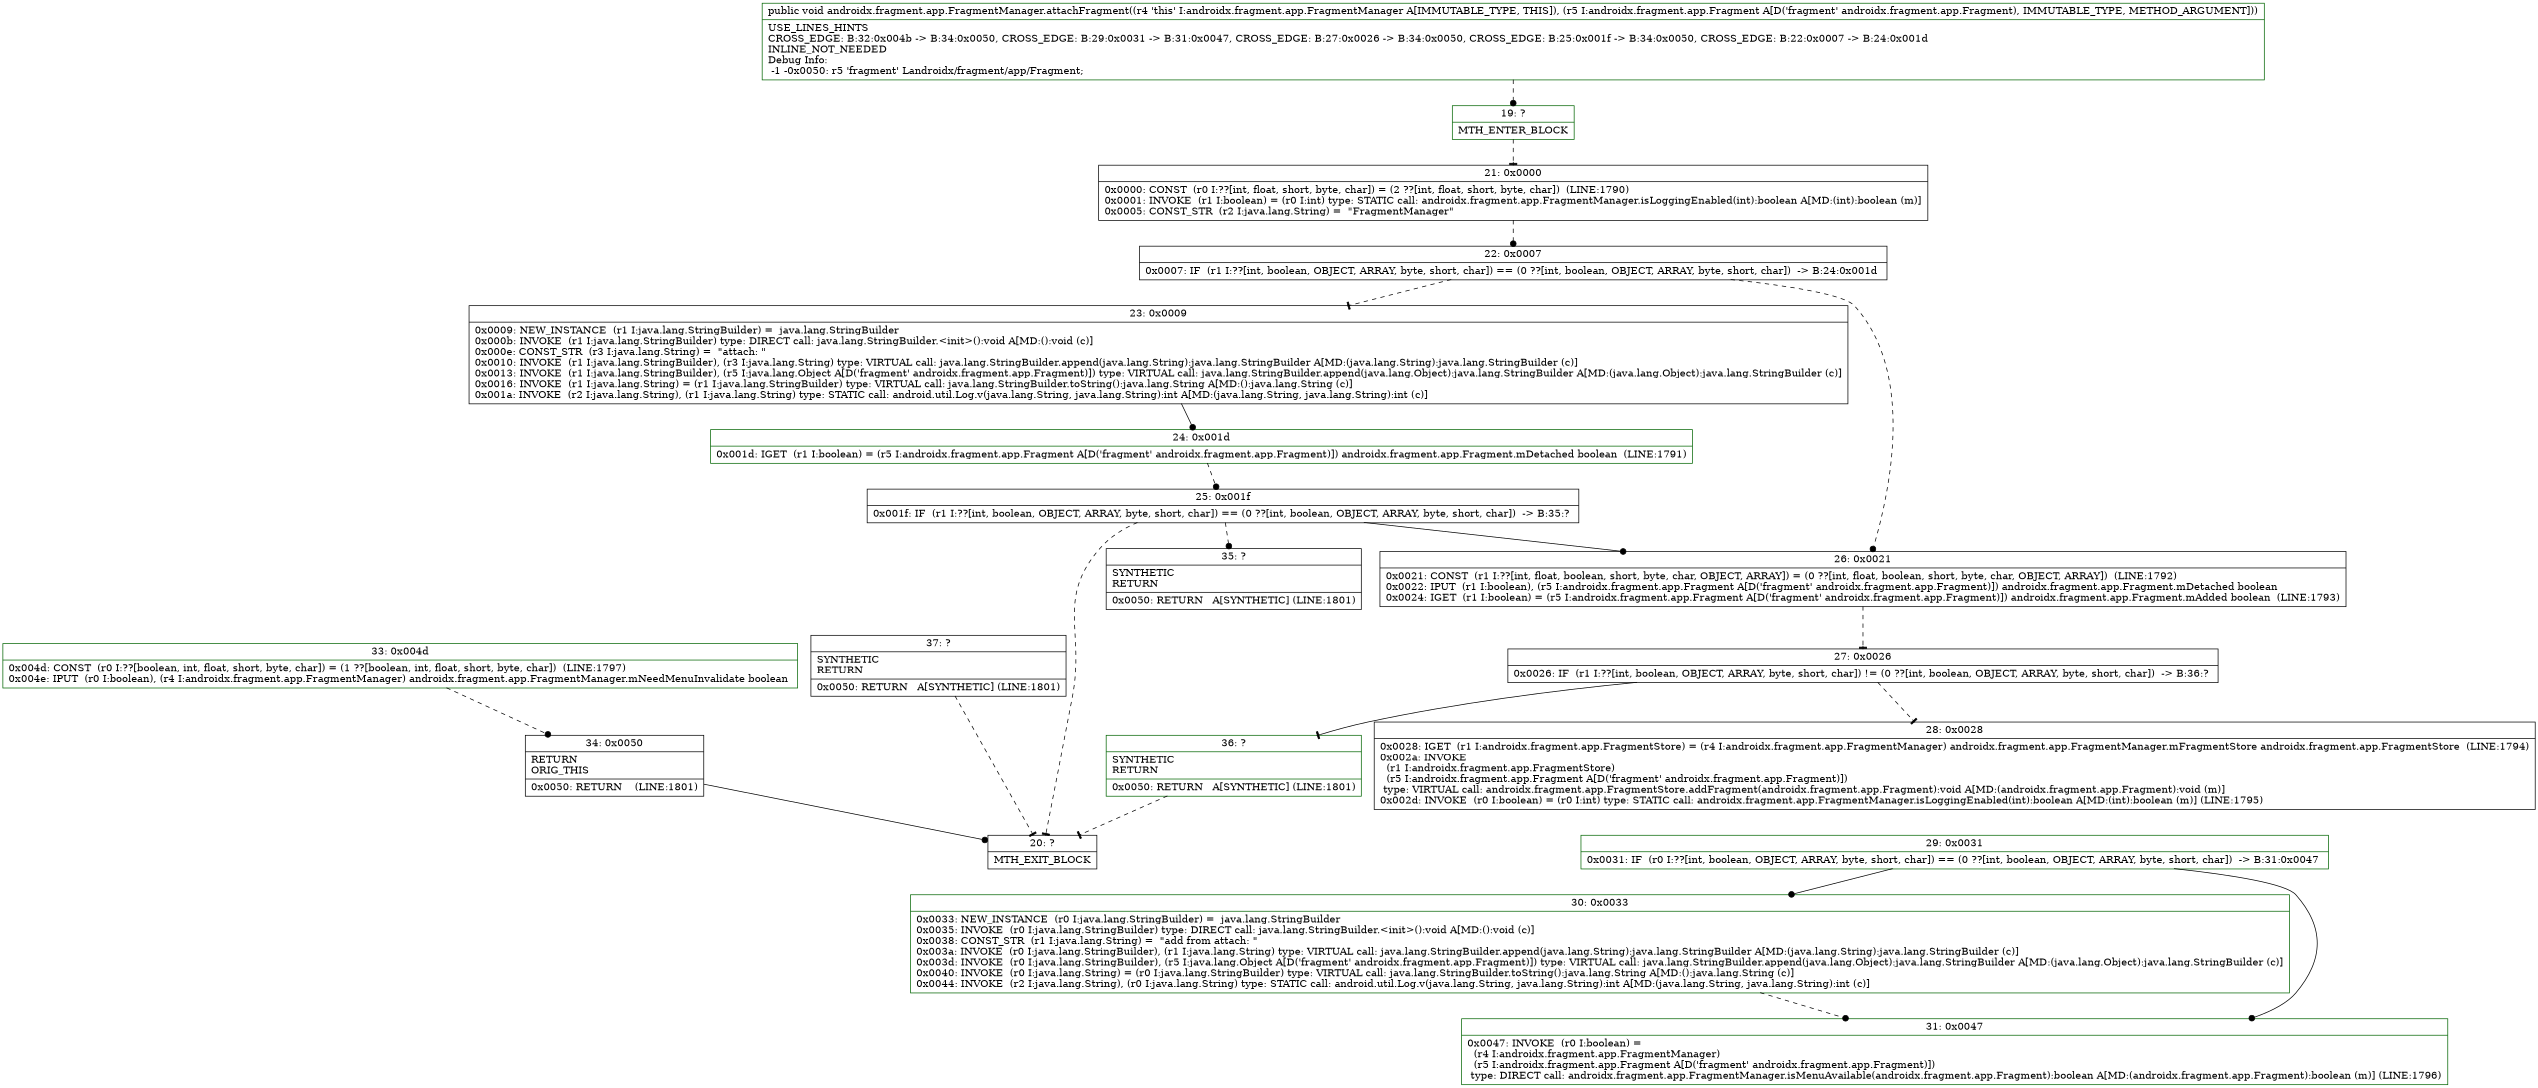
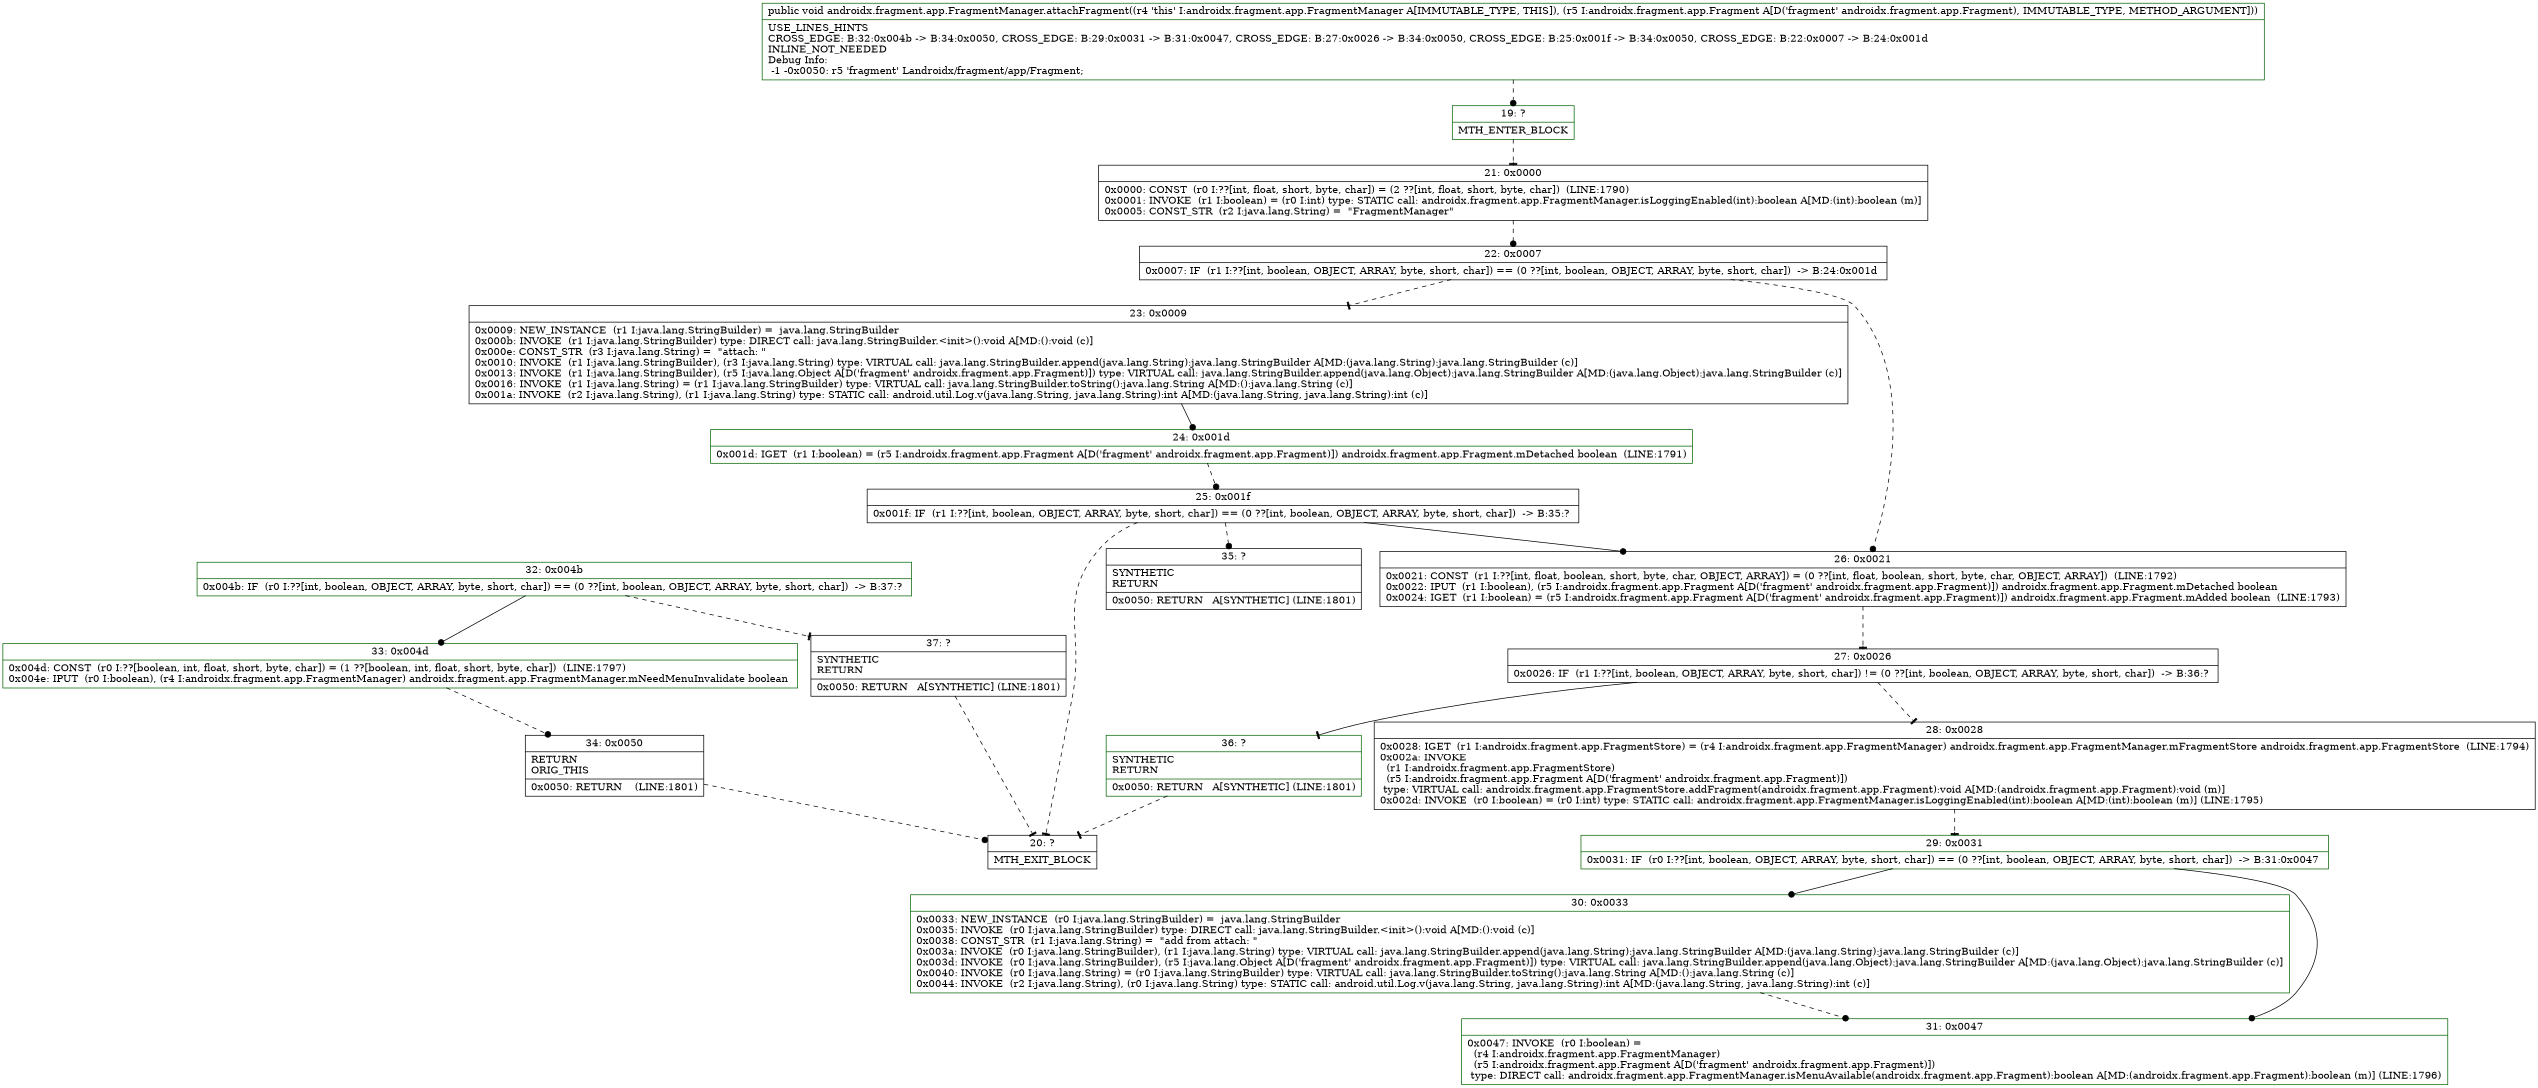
none -> (554, 579)
(843, 812) -> (843, 812)
none -> (1955, 821)
